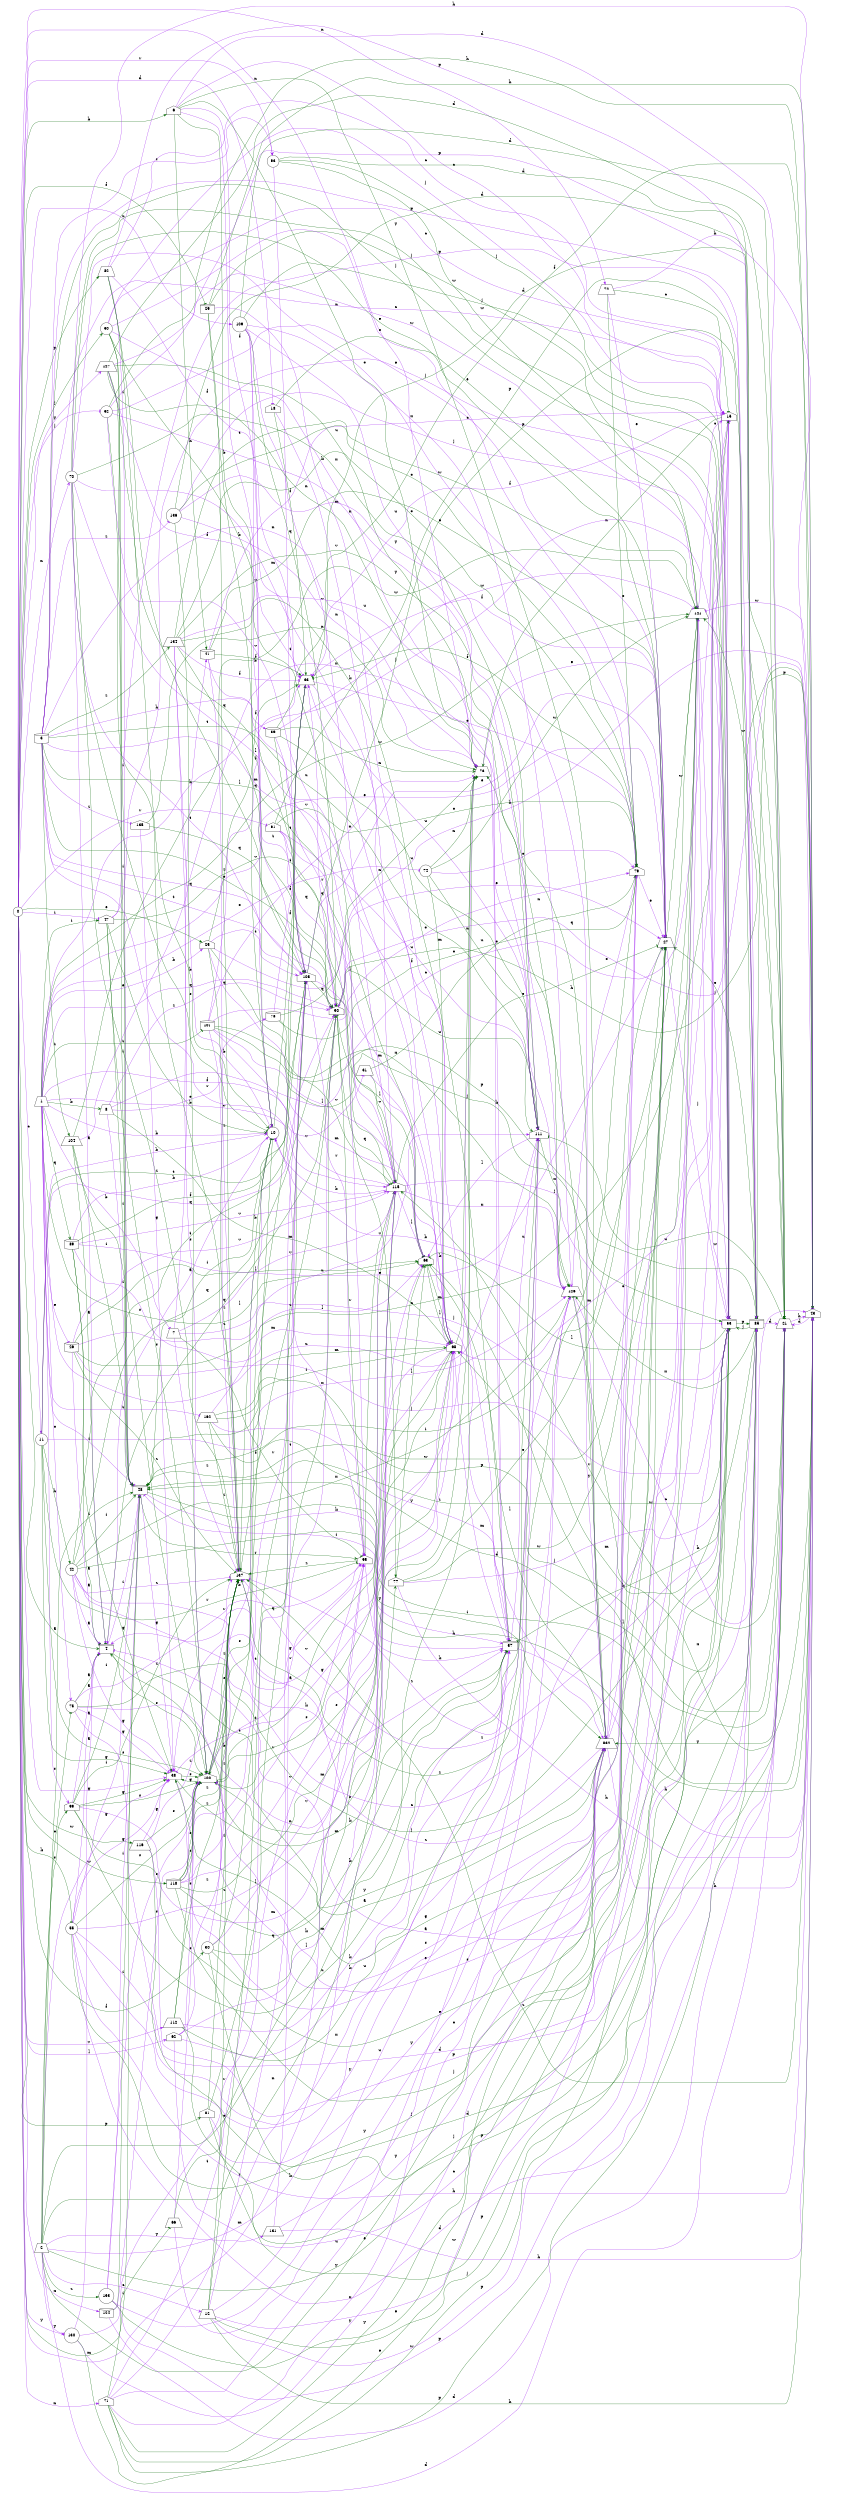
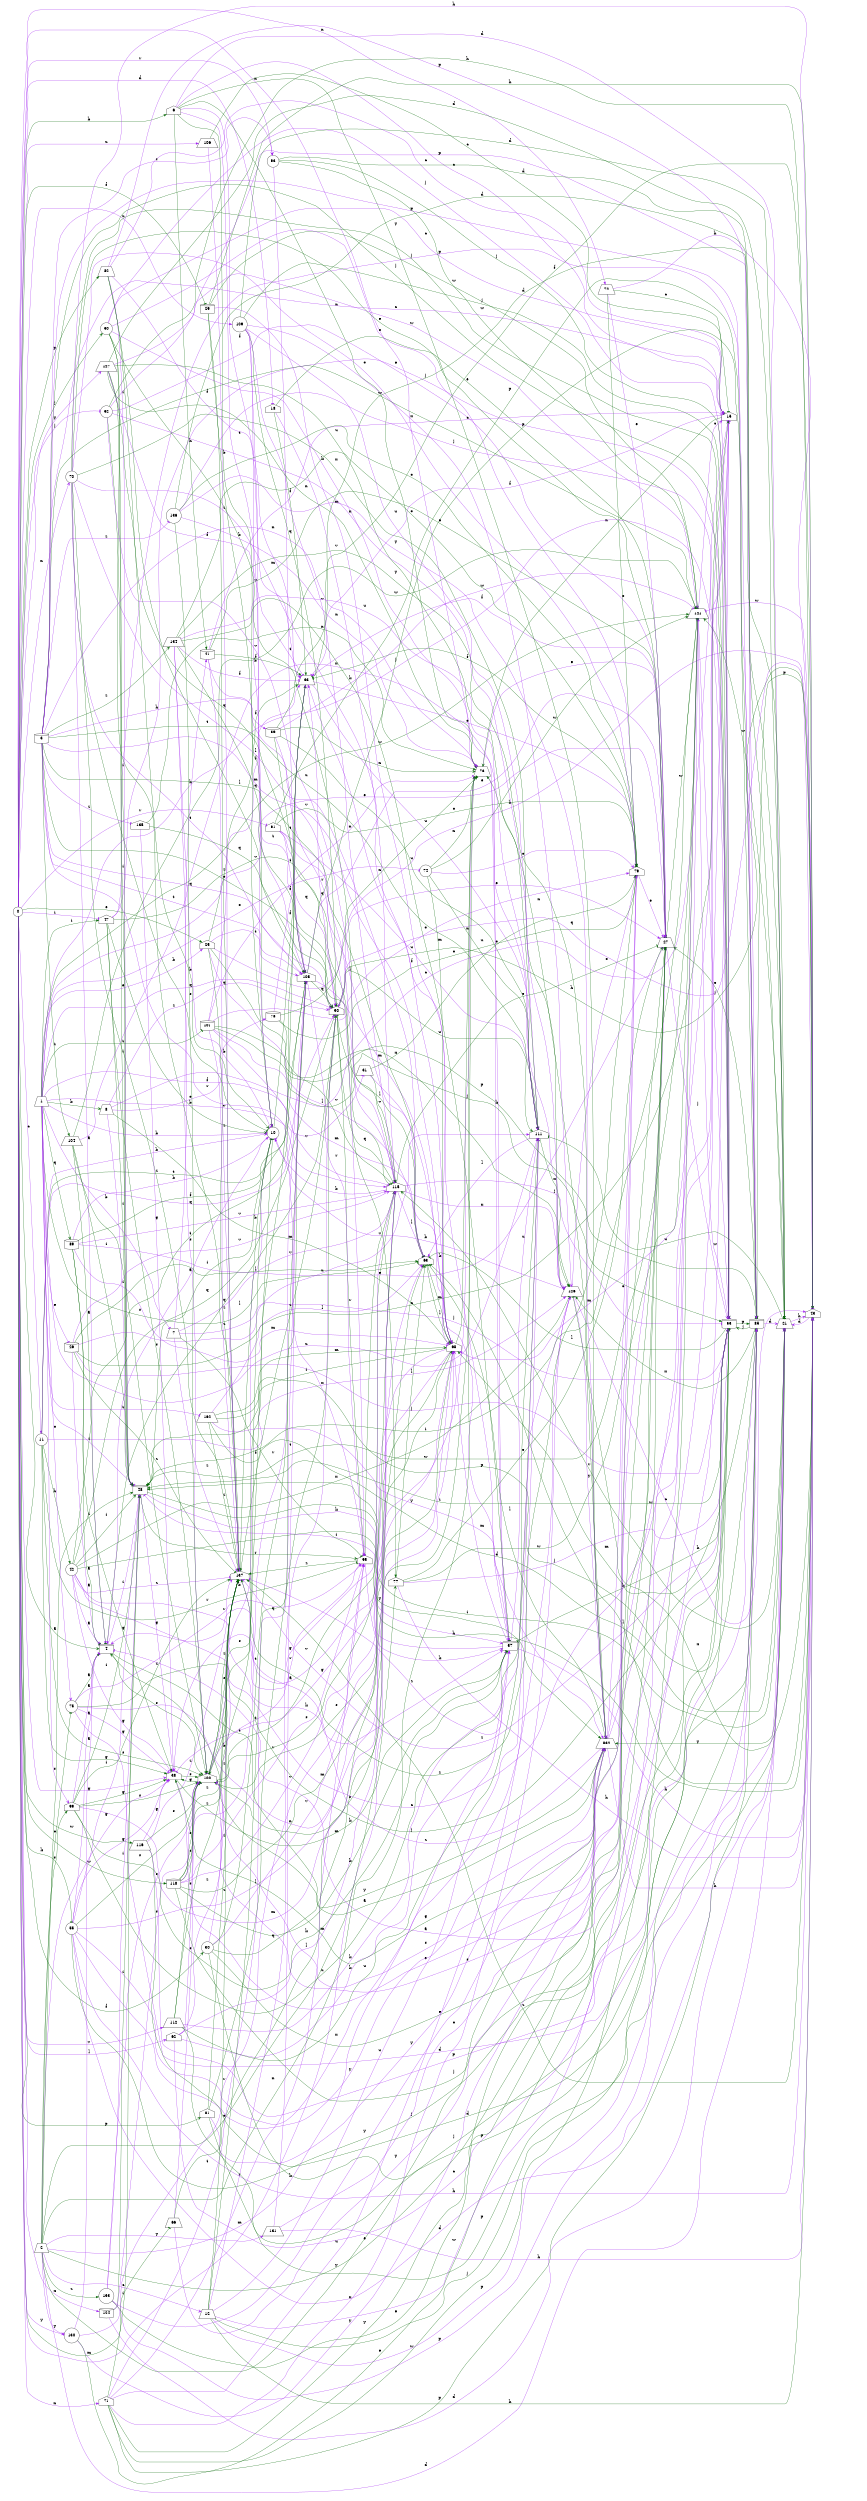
none -> (207, 143)
(386, 455) -> (327, 370)
